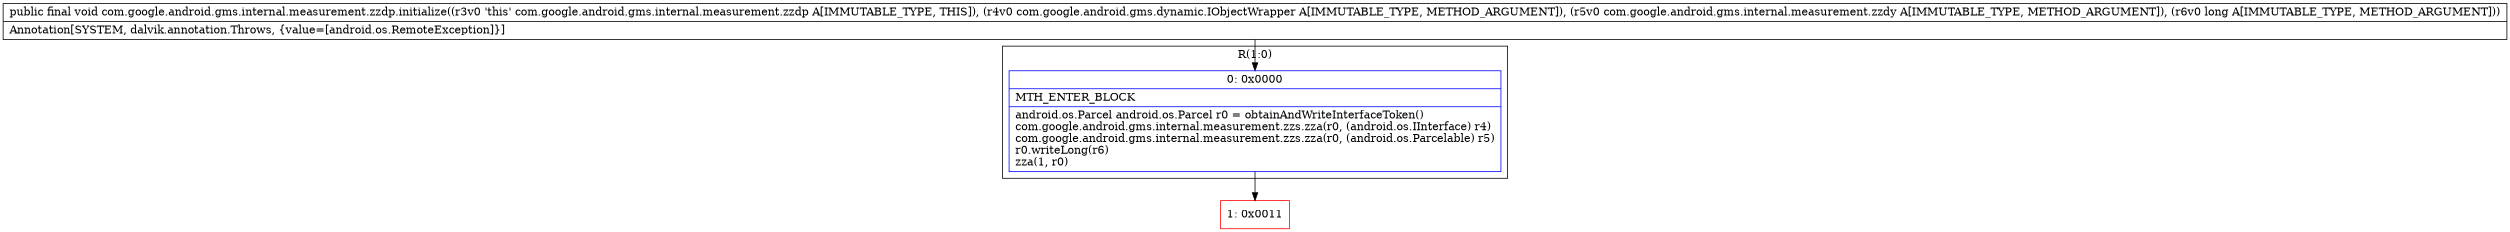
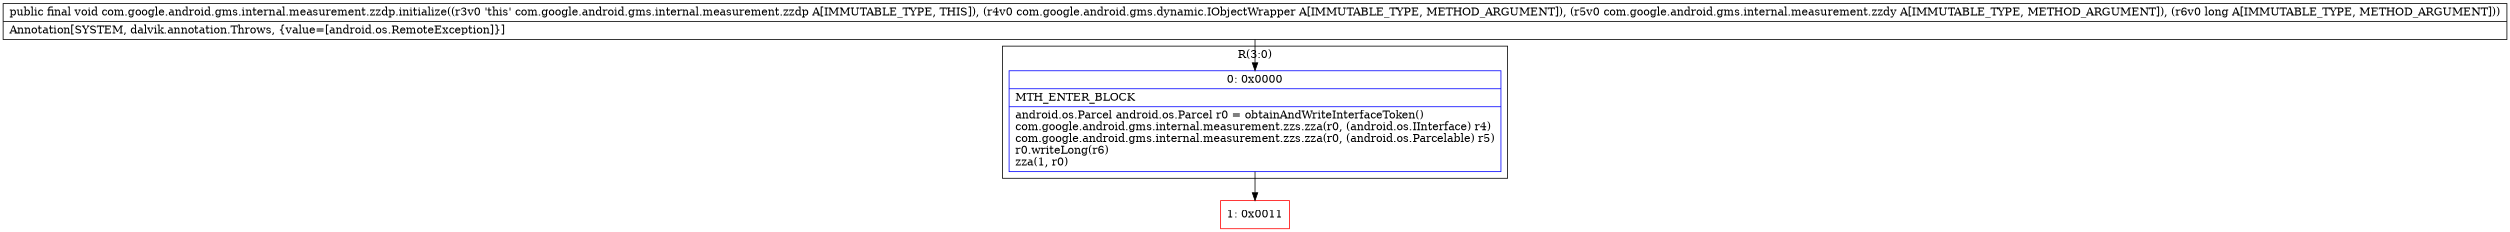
(1255, 55) -> (1255, 55)
